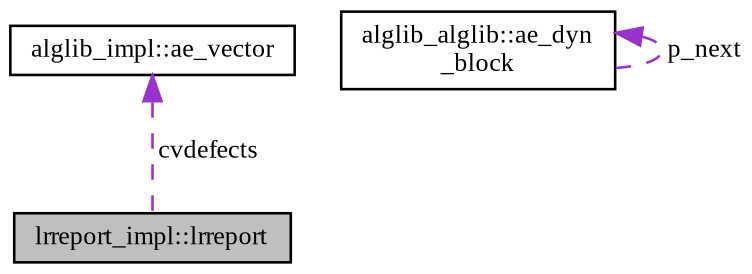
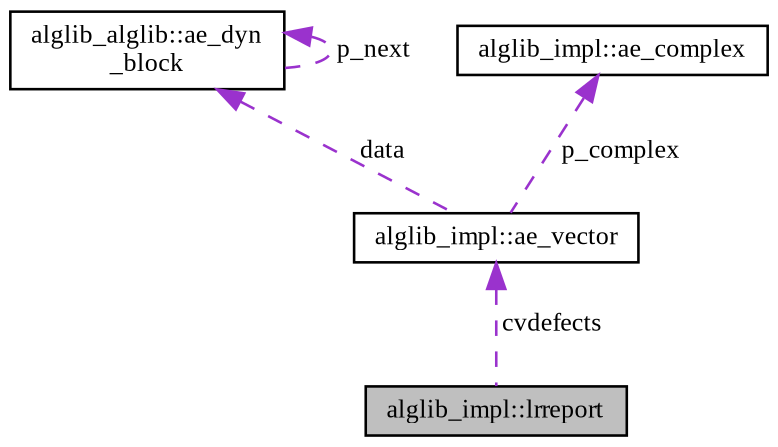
none -> (613, 50)
none -> (347, 157)
(152, 238) -> (496, 411)
